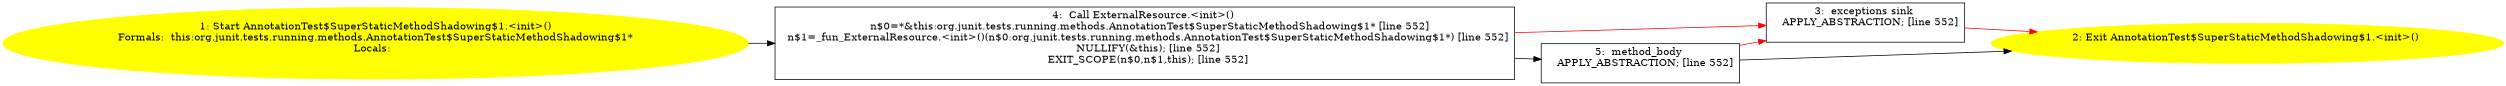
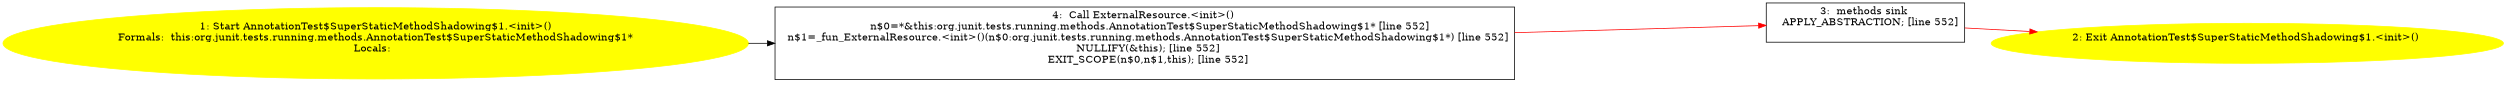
(1865, 23) -> (1865, 23)
(1640, 63) -> none
